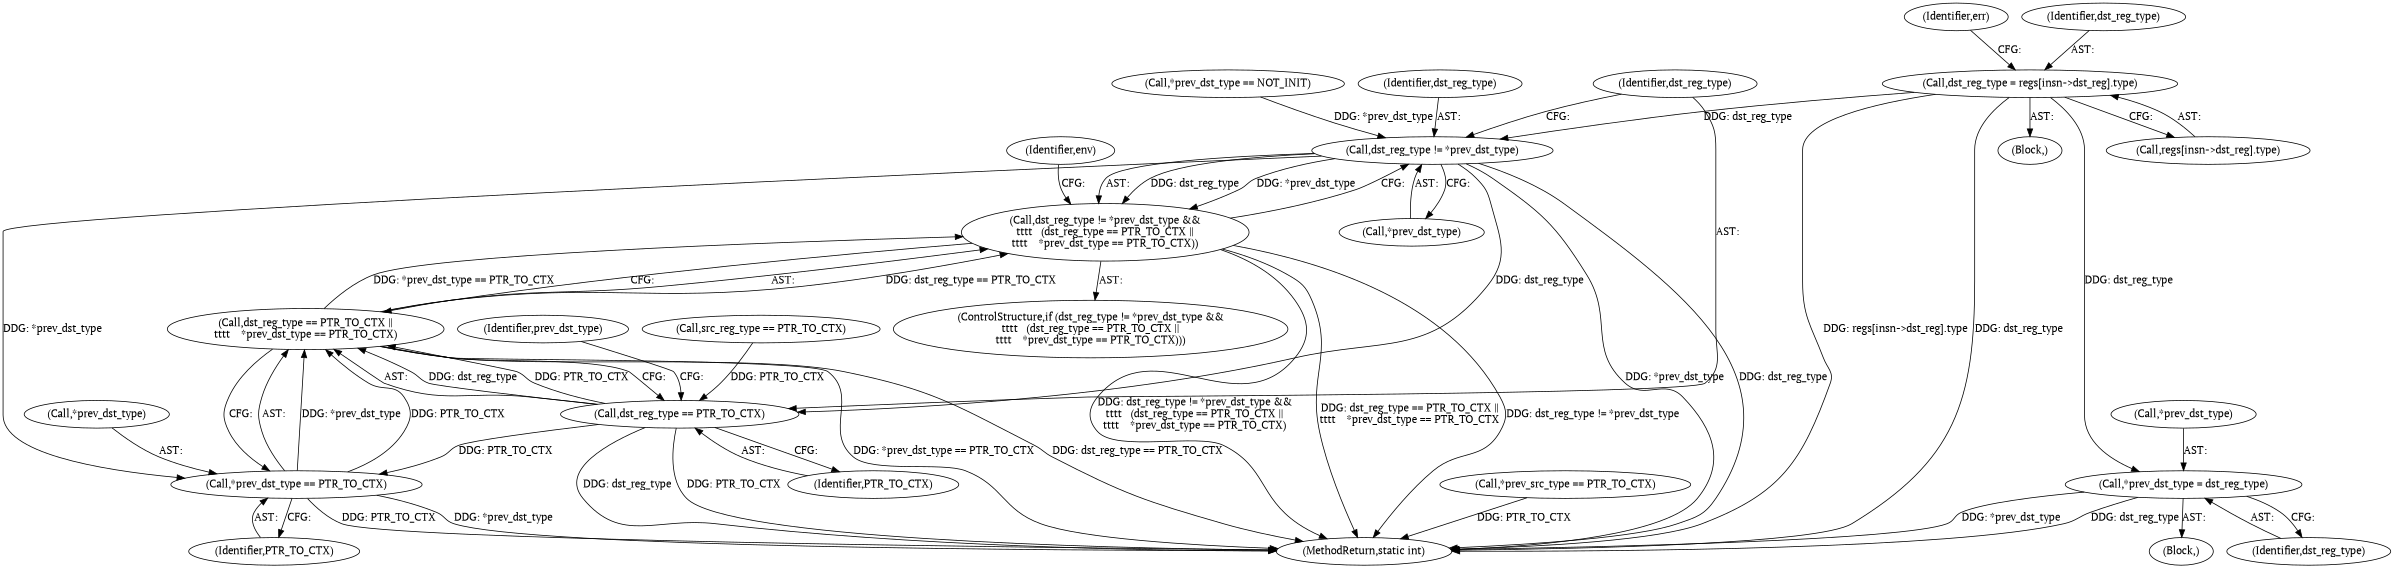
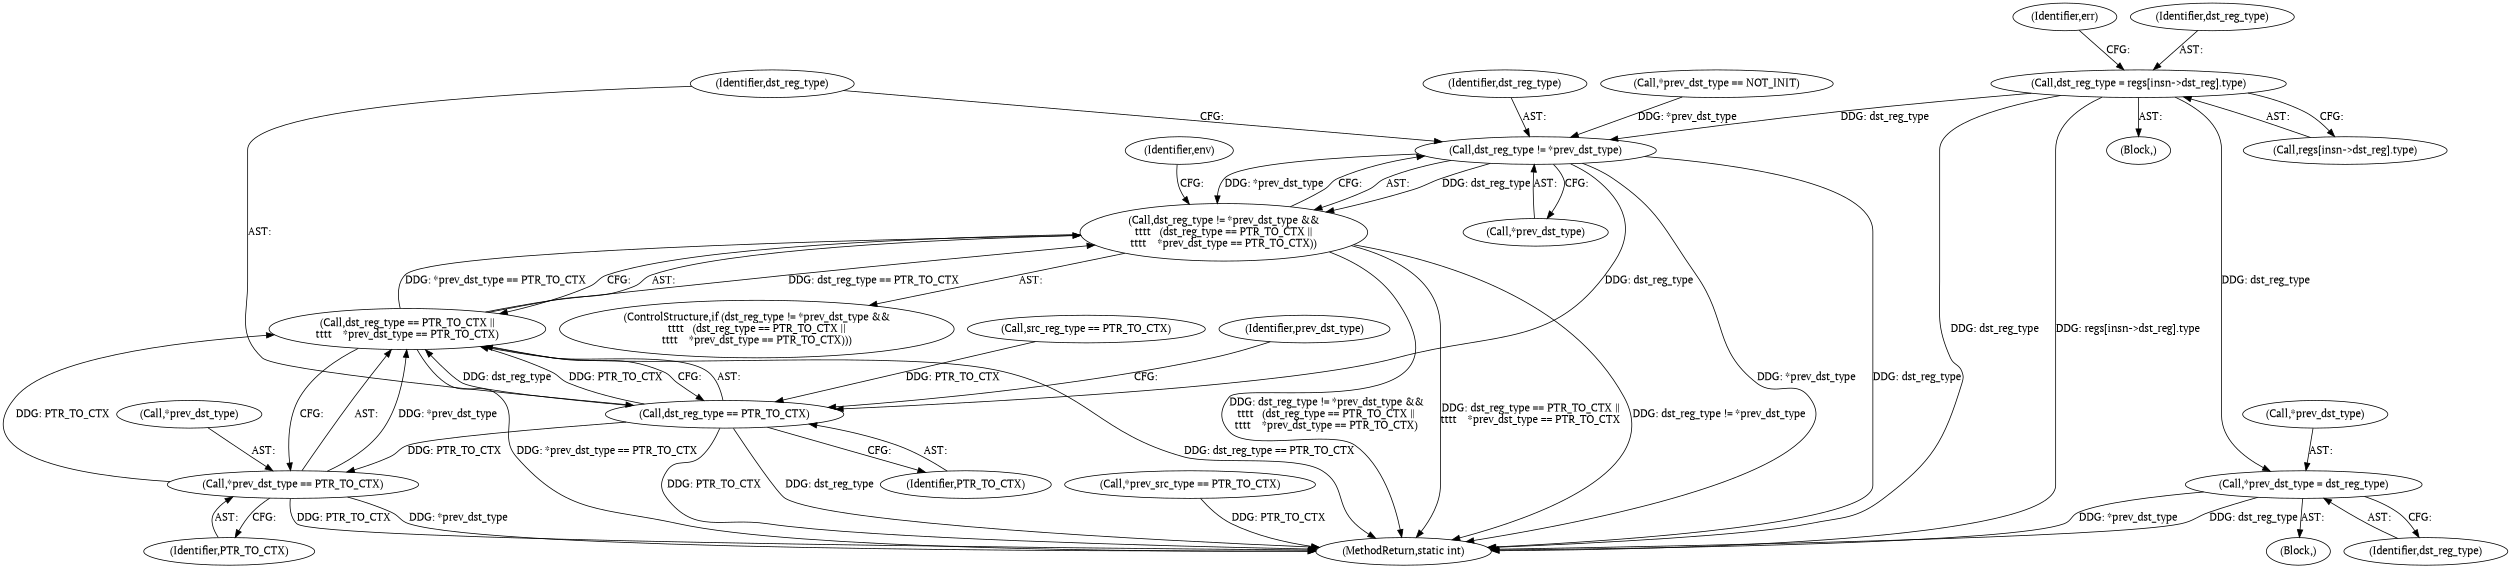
(473, 197) -> none
